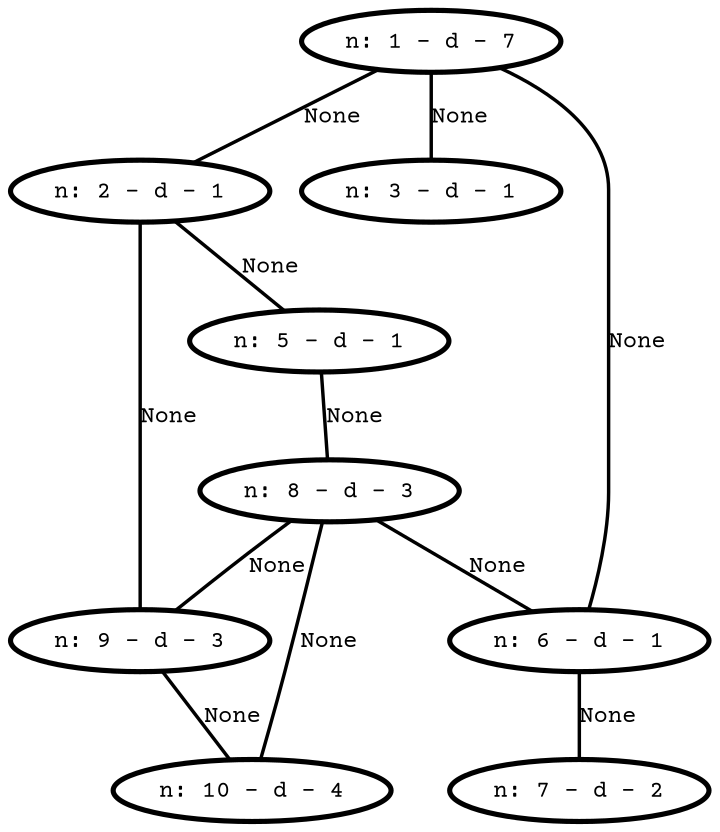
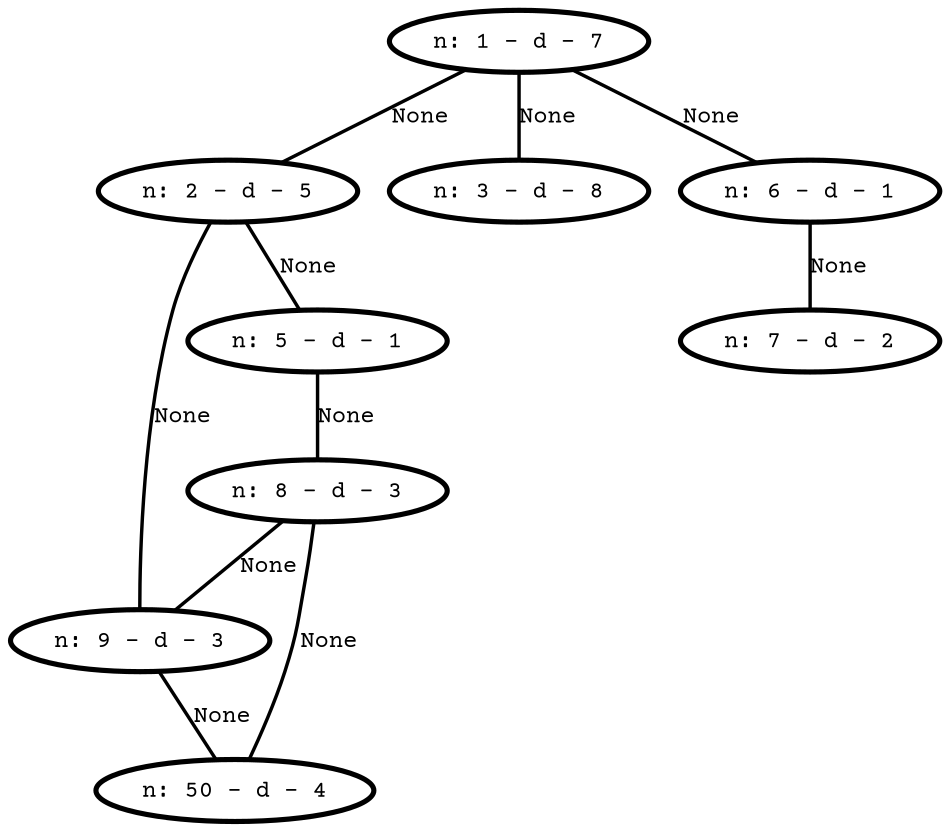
(140, 191) -> (228, 191)
(431, 191) -> (519, 191)
(455, 566) -> none
(252, 790) -> (235, 790)
